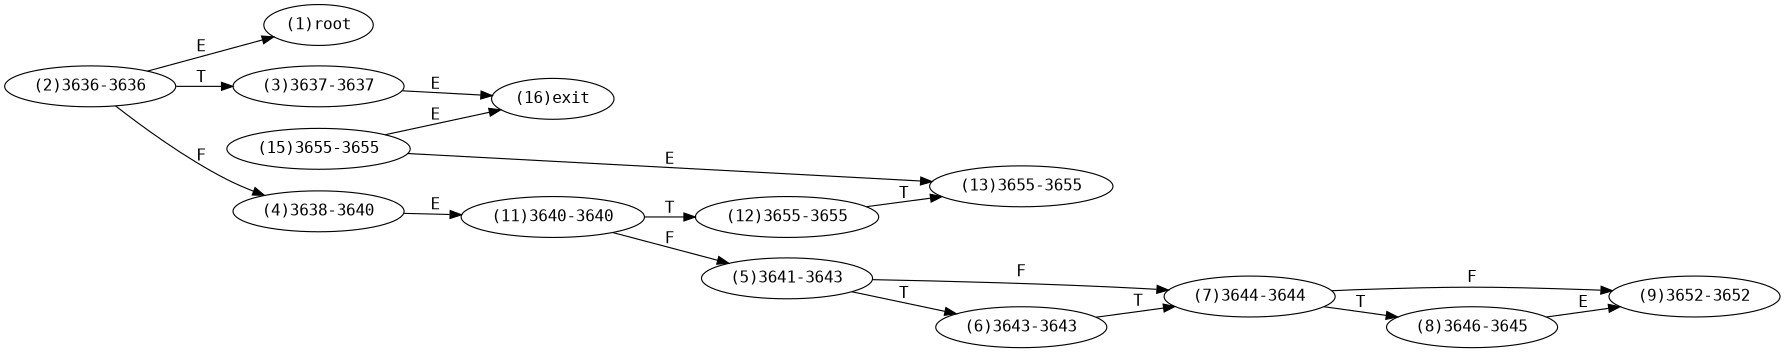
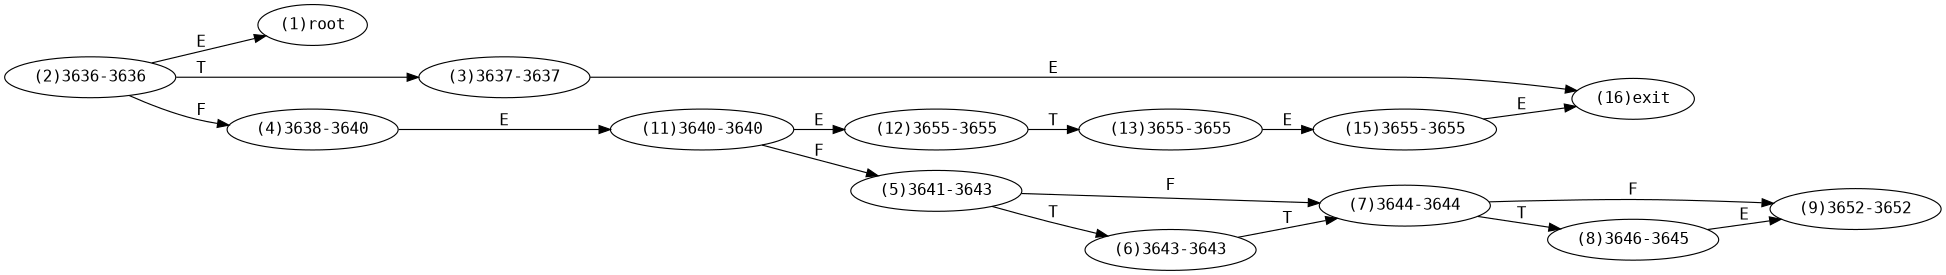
(664, 167) -> (1282, 130)
(670, 208) -> (819, 121)
